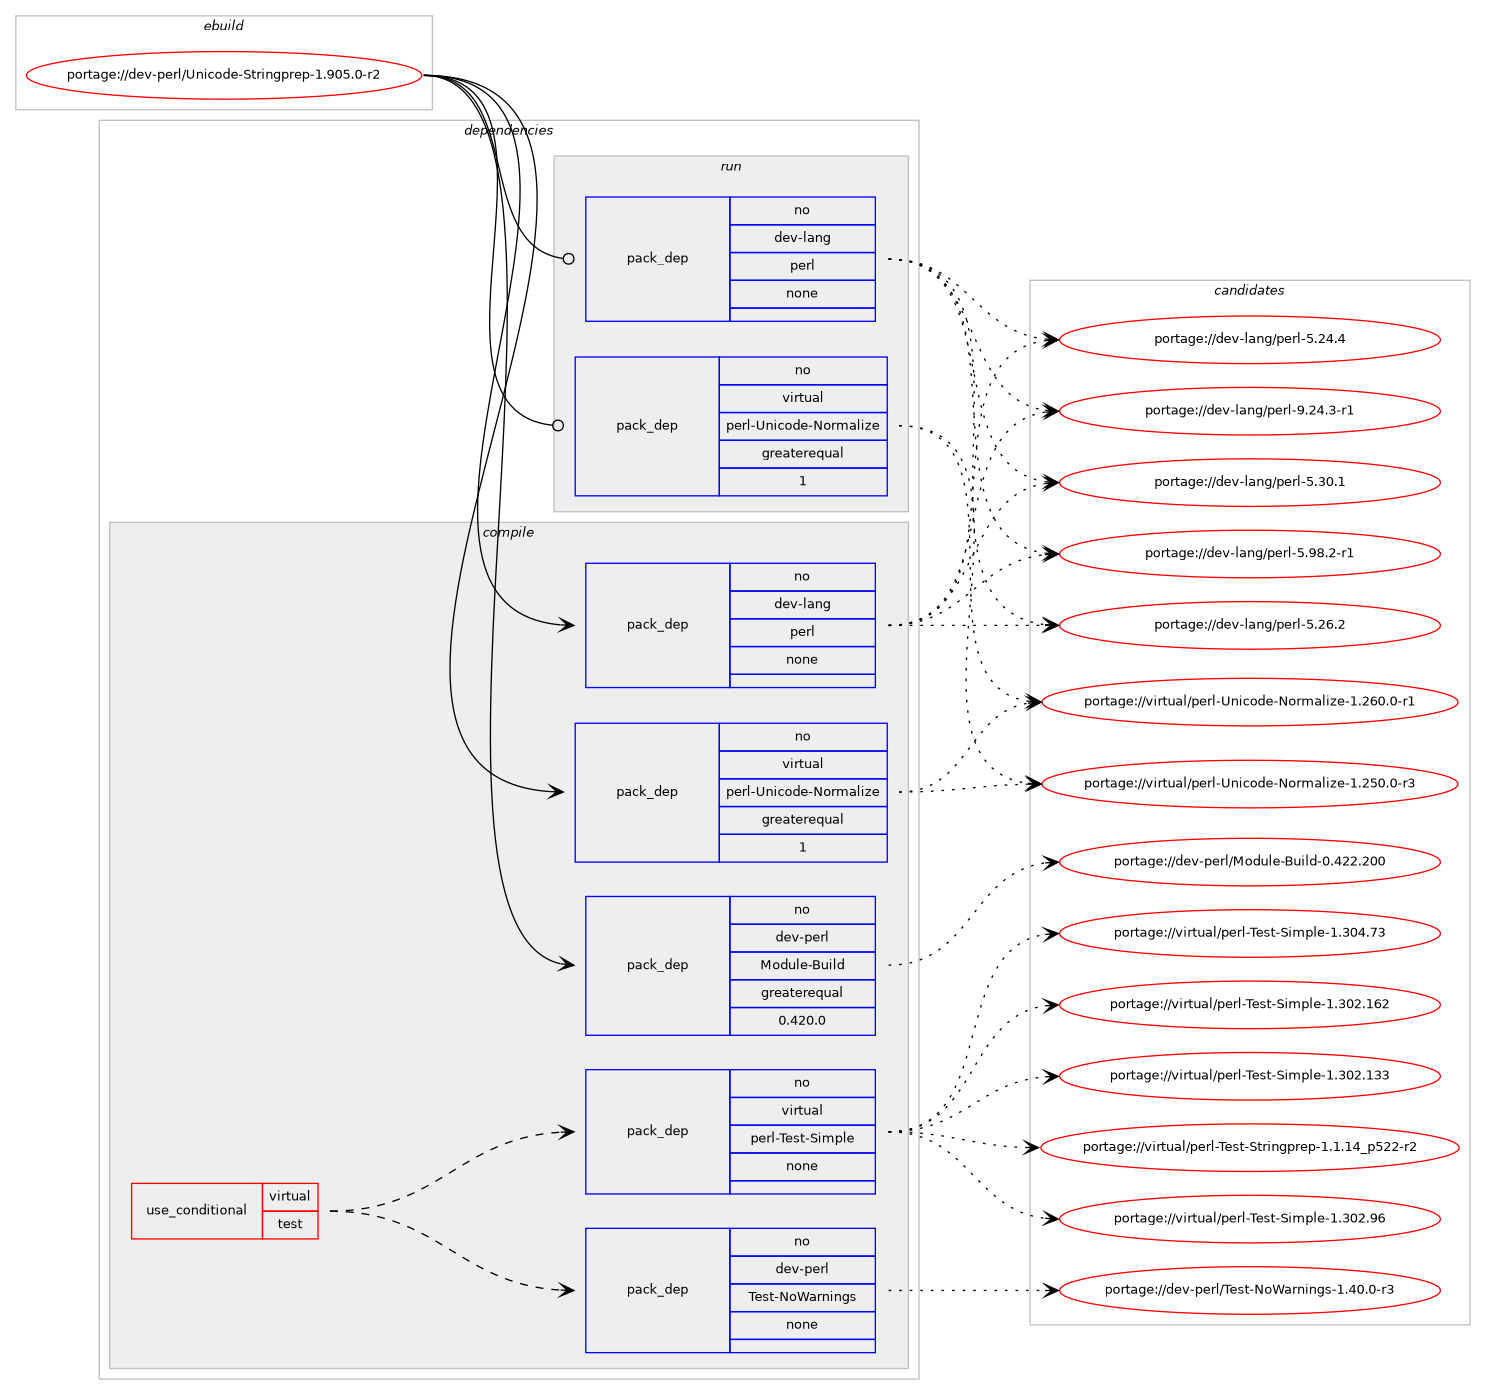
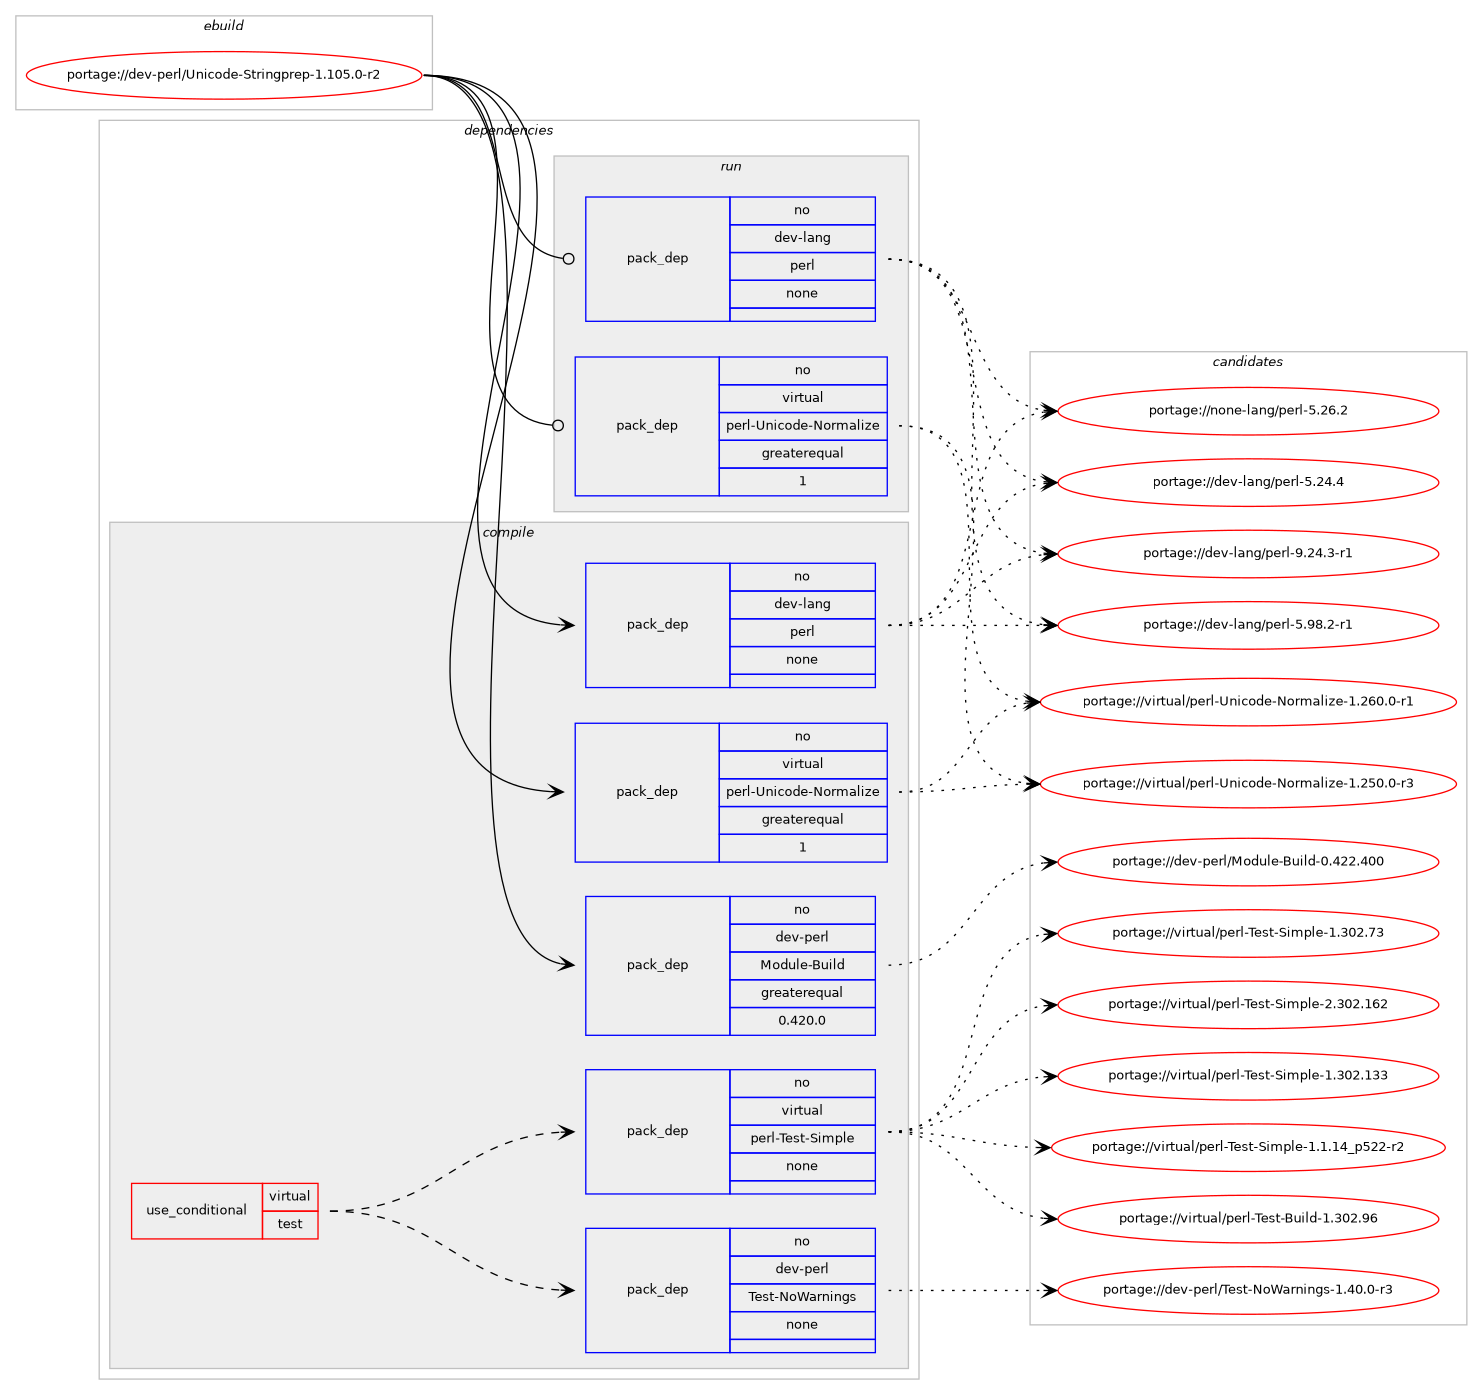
(224, 75) -> (224, 75)
(1250, 483) -> none
(1250, 625) -> (1248, 411)
(1250, 862) -> (1248, 862)
(1250, 933) -> (1248, 933)
(1250, 1005) -> (1248, 1005)
(1250, 1148) -> (1248, 1148)
(1250, 1219) -> (1248, 1219)
